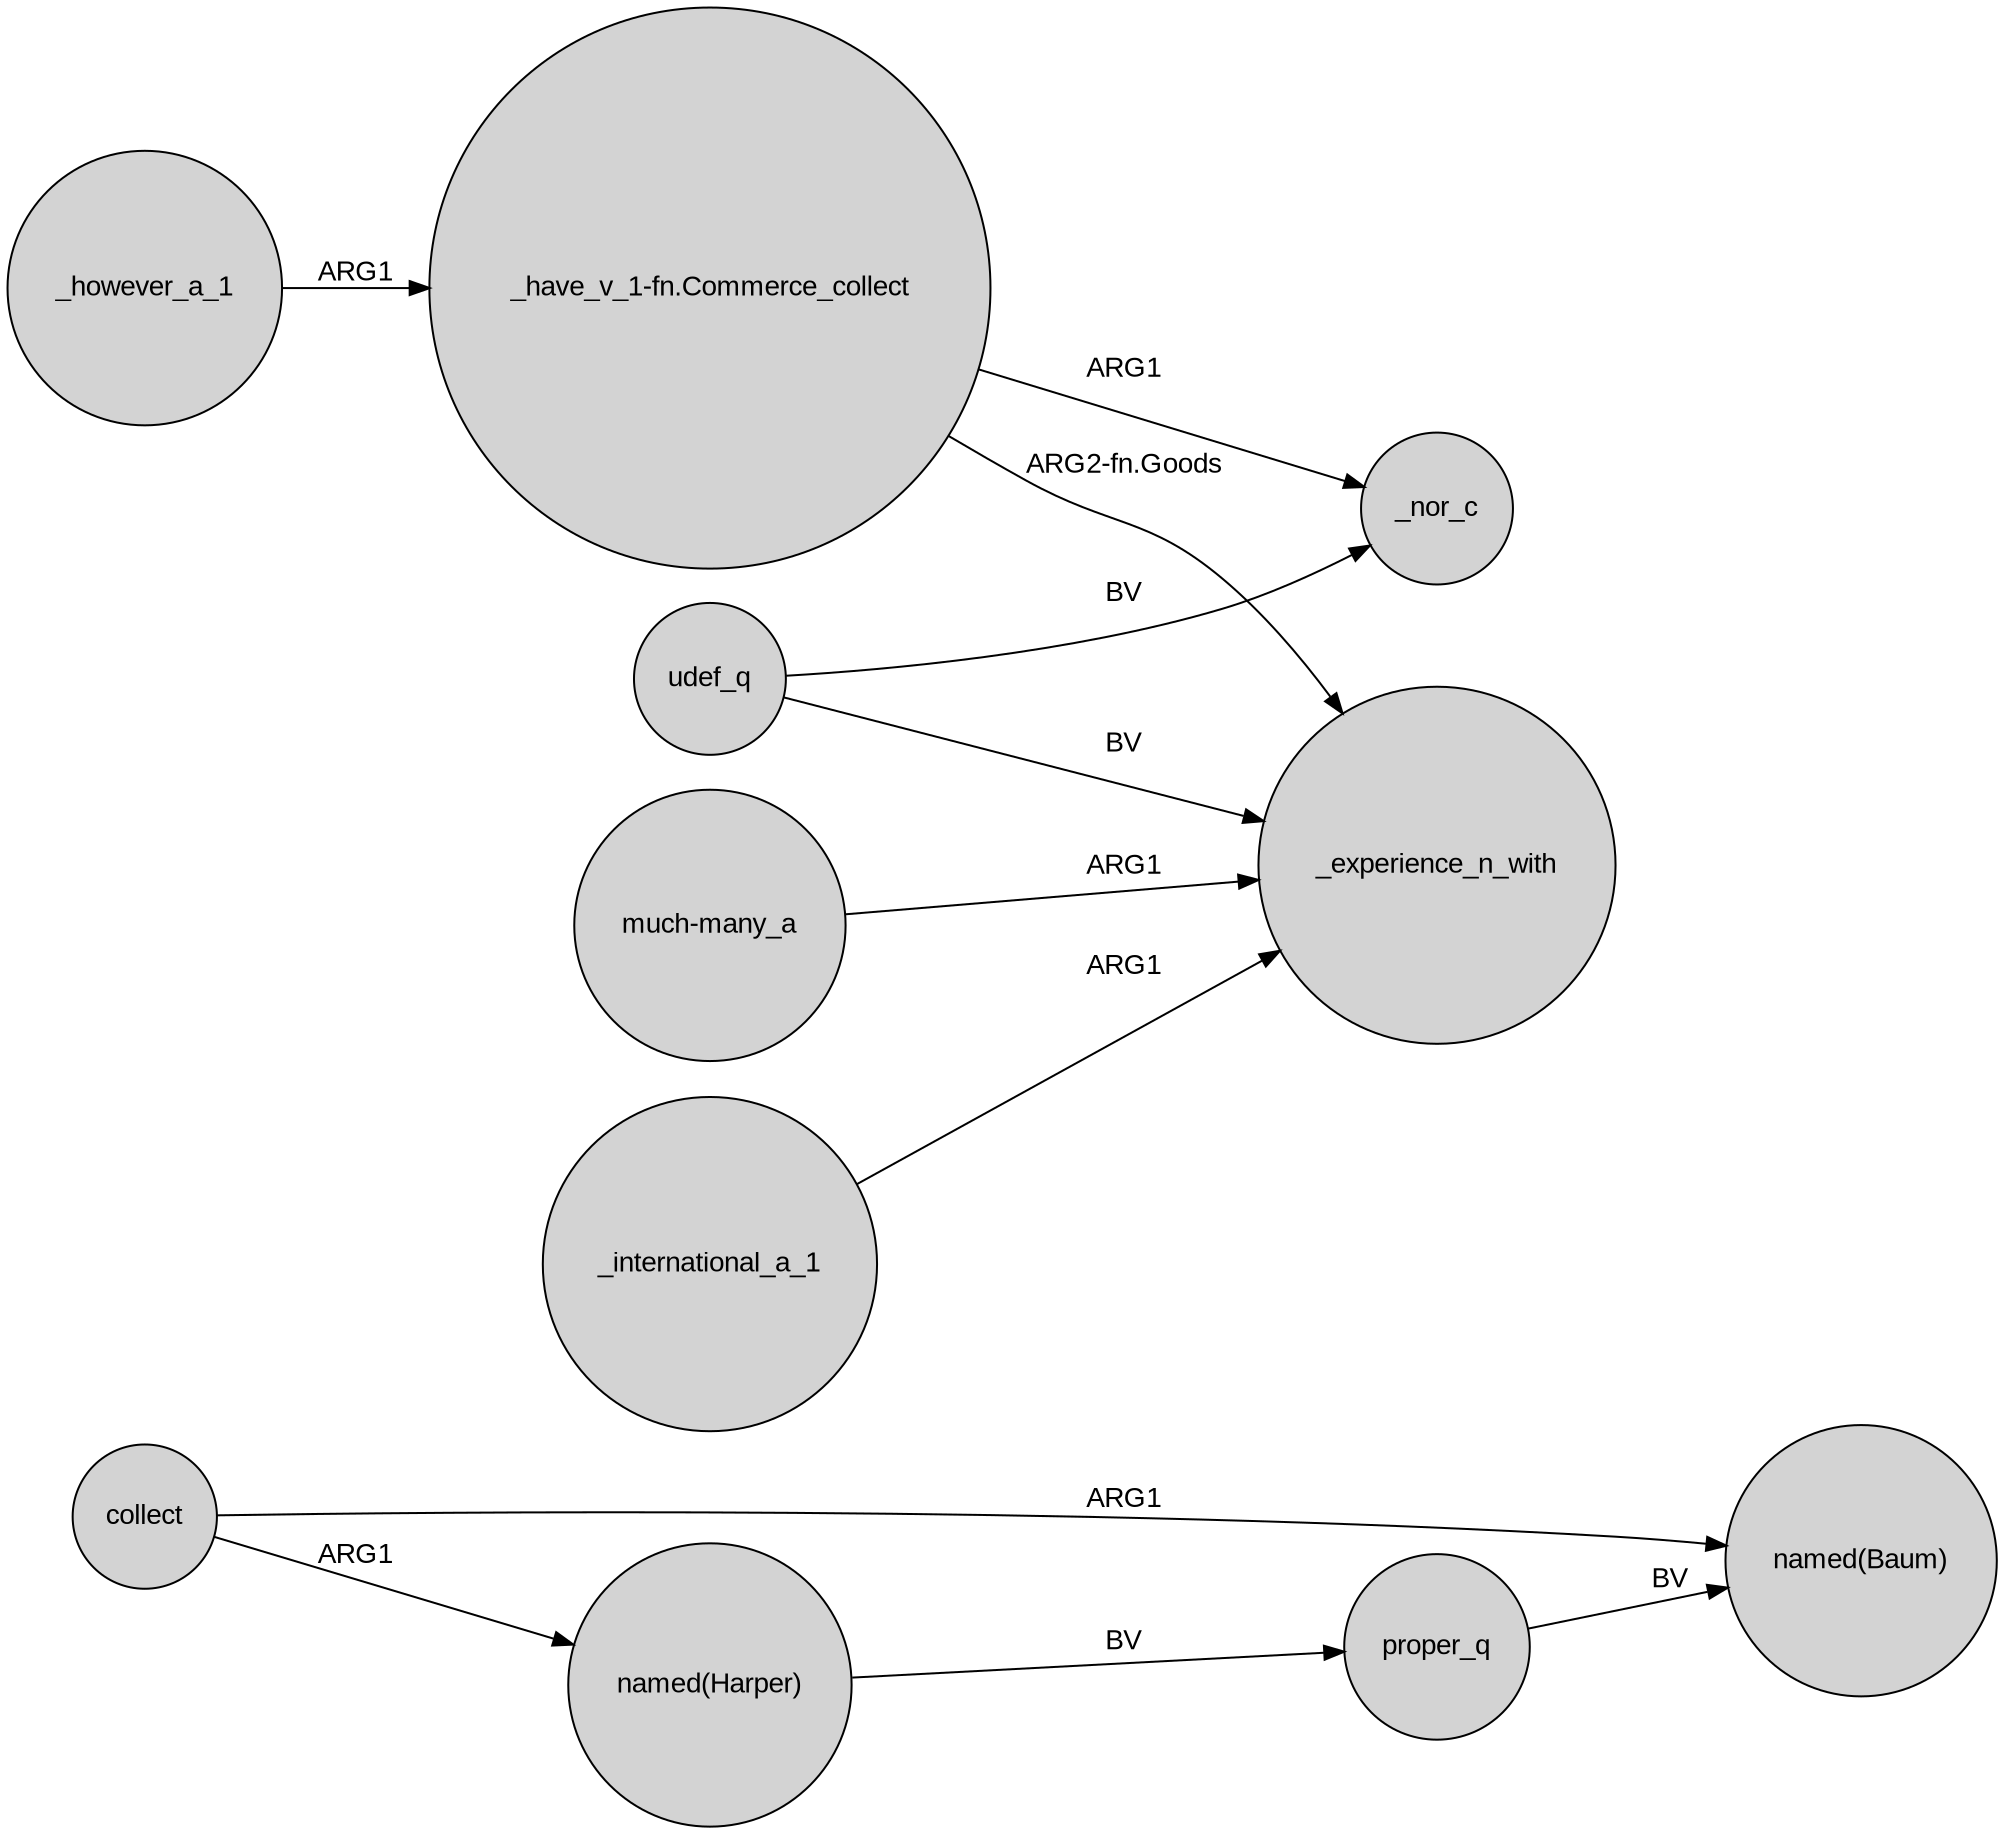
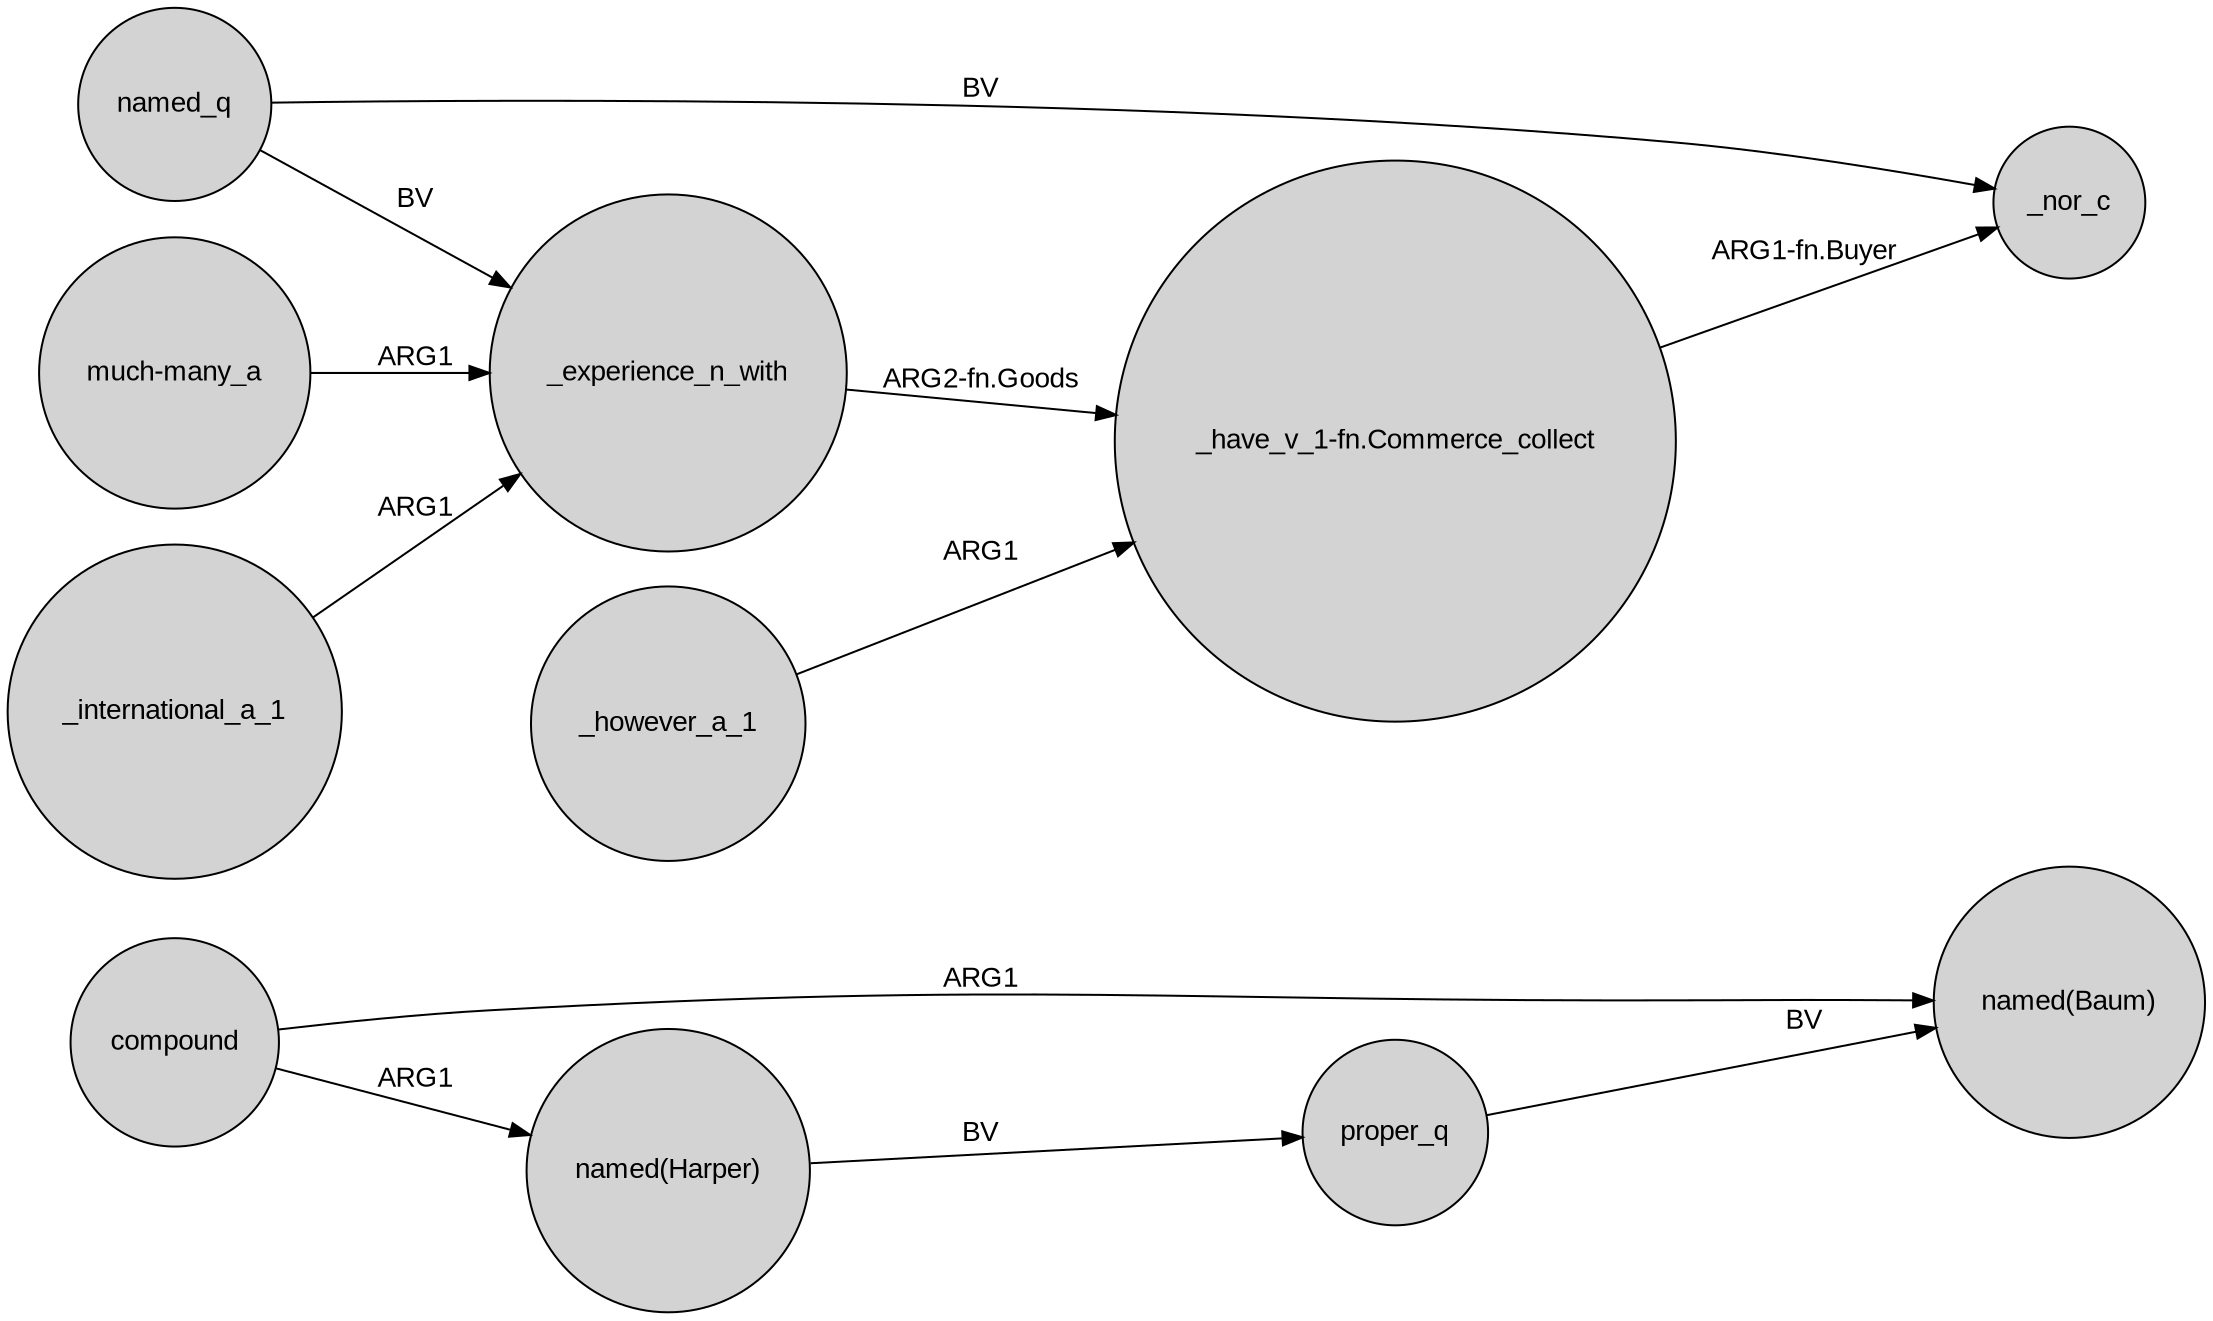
(1124, 369) -> (1805, 252)
(1160, 537) -> (971, 401)
(710, 679) -> (175, 104)
(145, 1517) -> (175, 1042)
